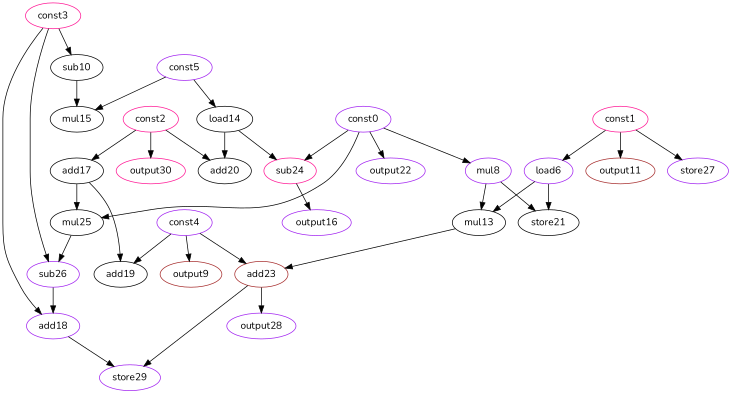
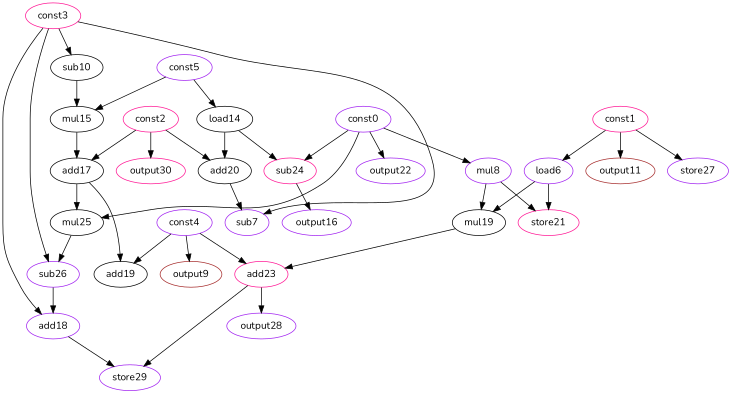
none -> (77, 142)
none -> (247, 223)
(479, 223) -> (479, 223)
(549, 223) -> (549, 223)
(261, 274) -> (261, 274)
